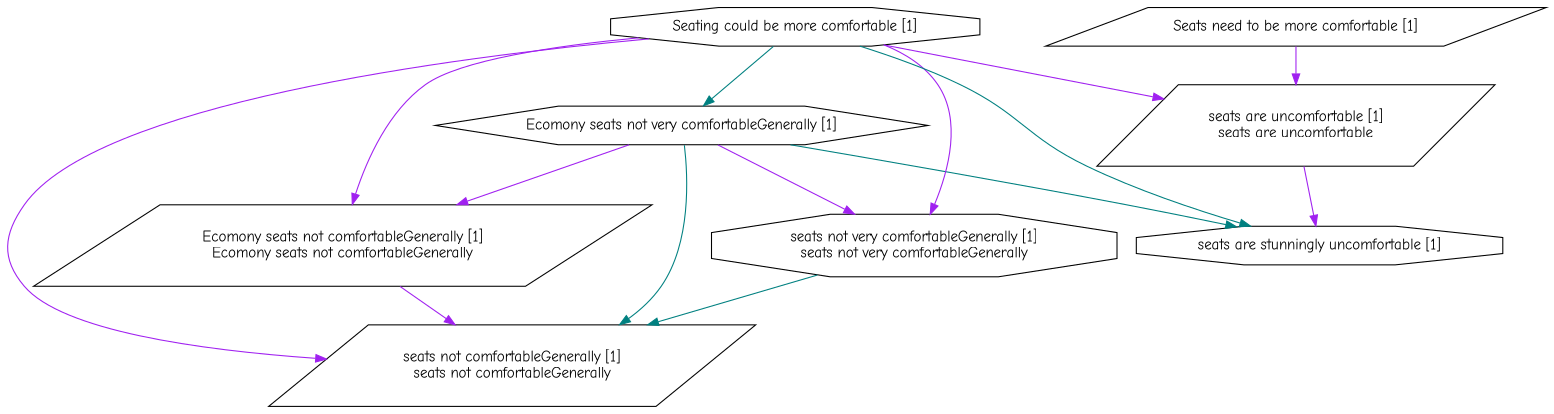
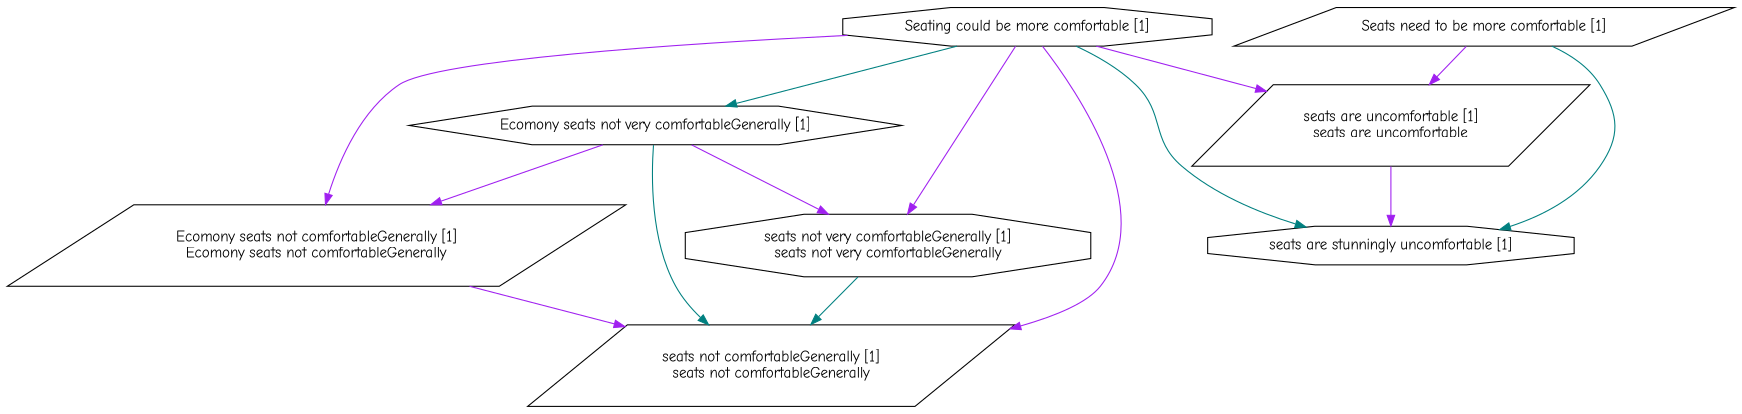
(1009, 183) -> (1610, 149)
